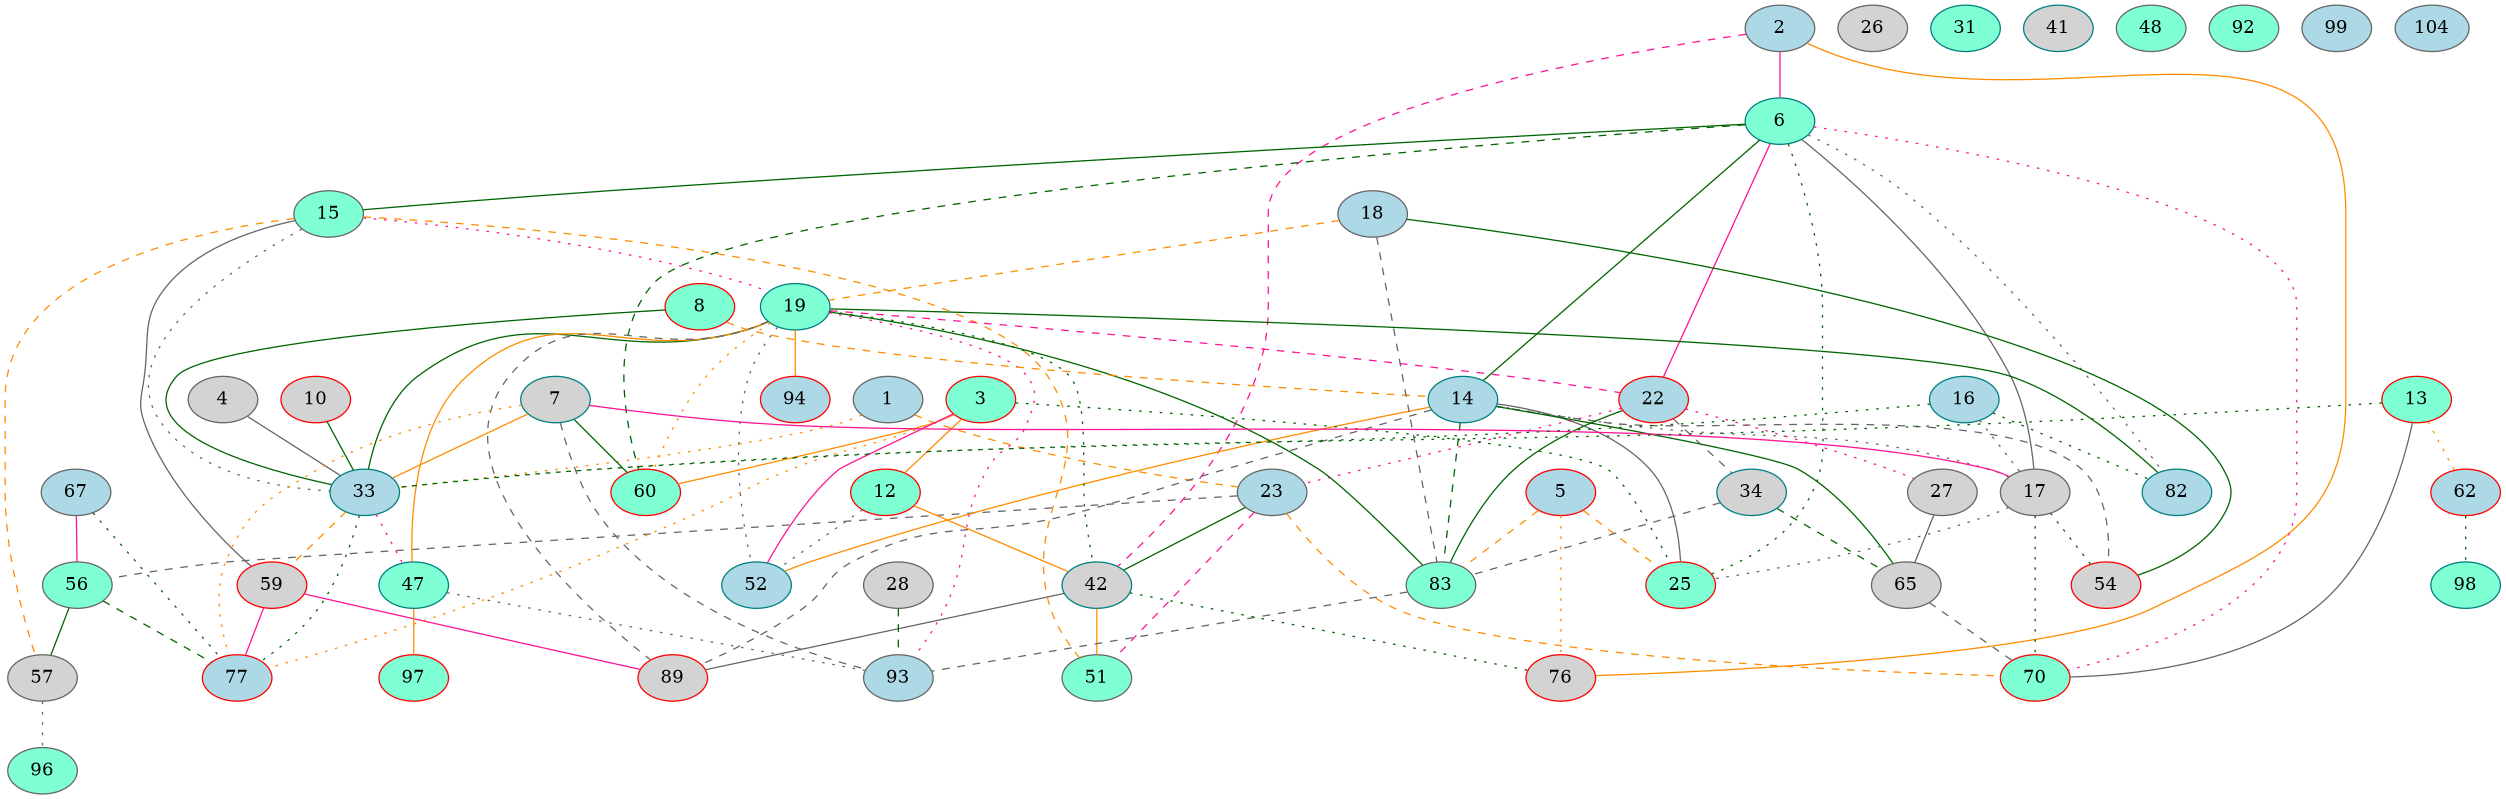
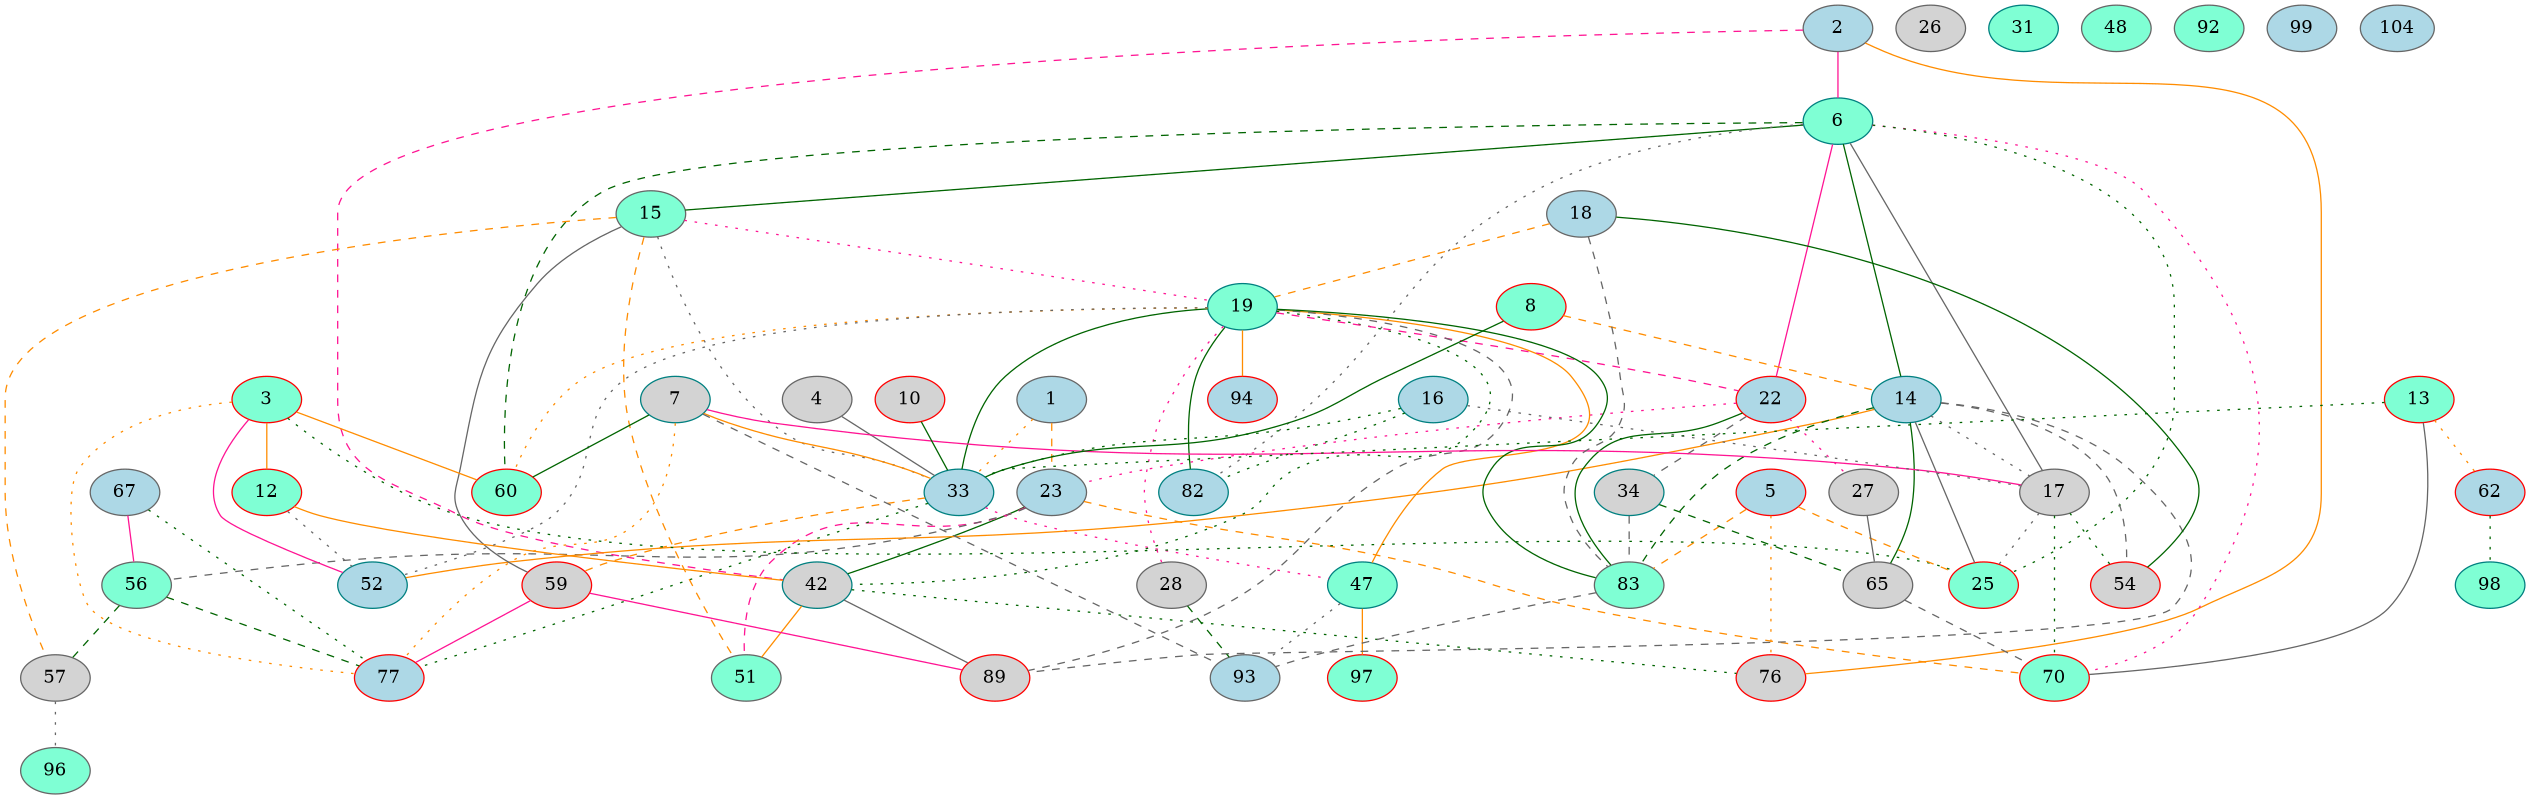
(2058, 28) -> none
(1031, 413) -> (1156, 430)
(60, 631) -> (96, 632)
